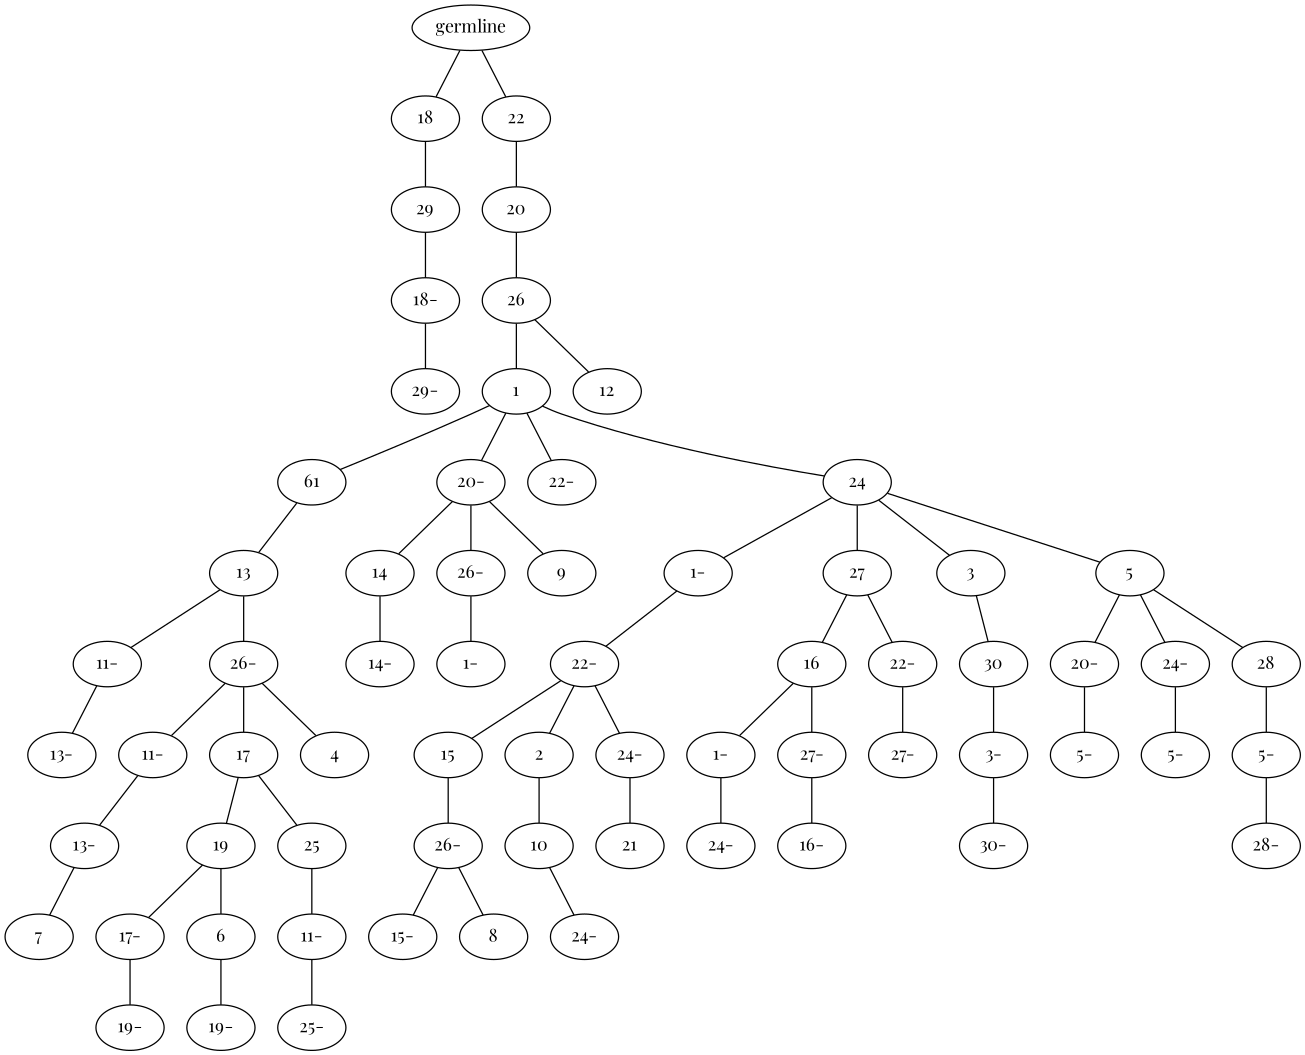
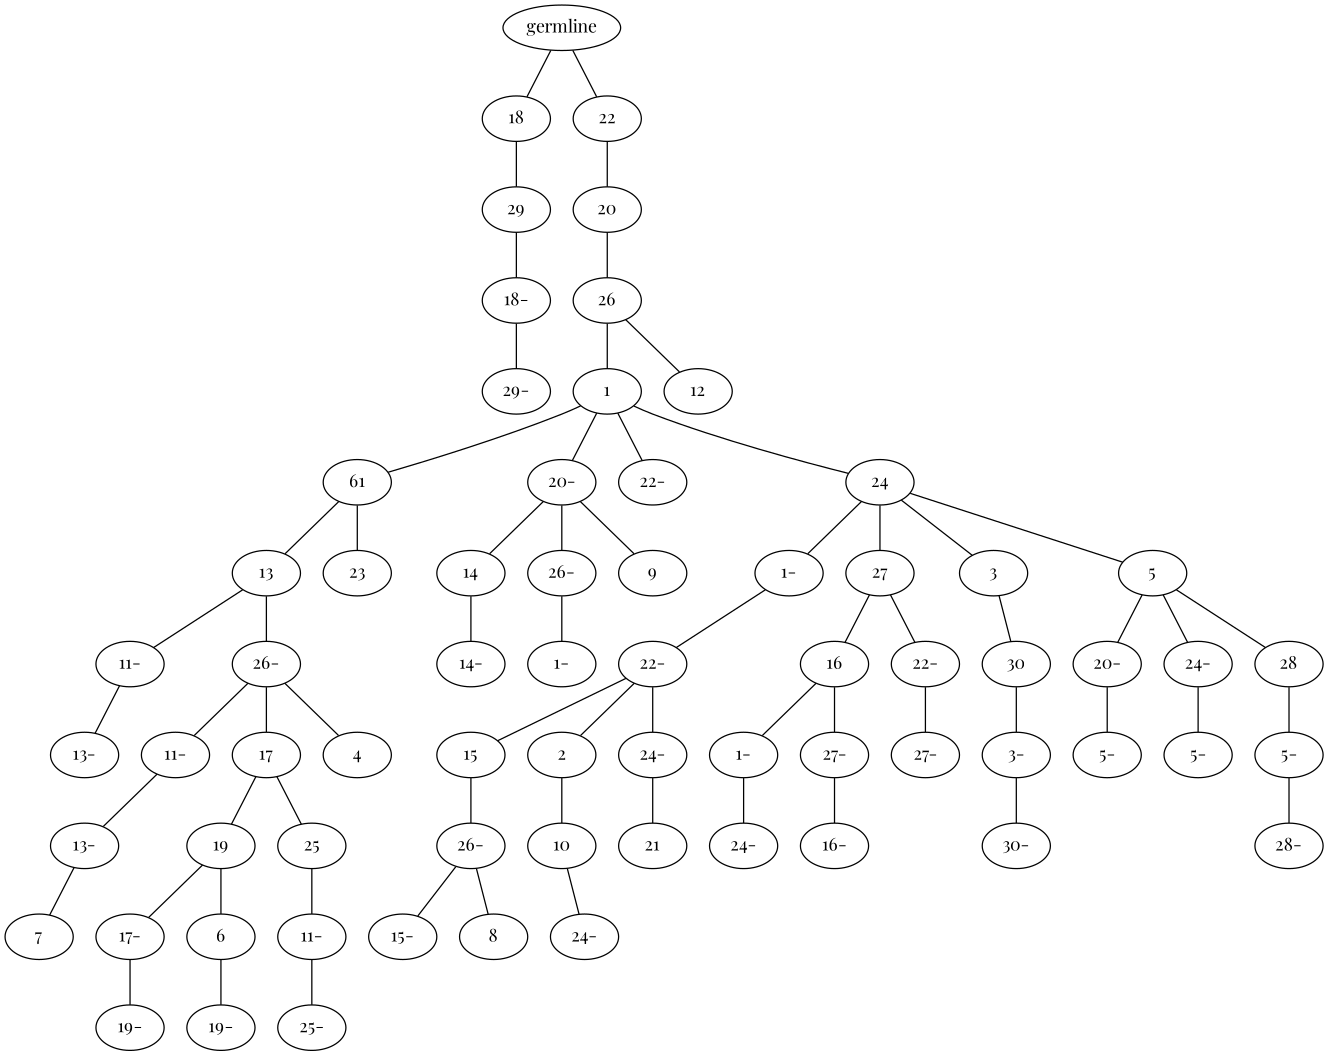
none -> (357, 573)
